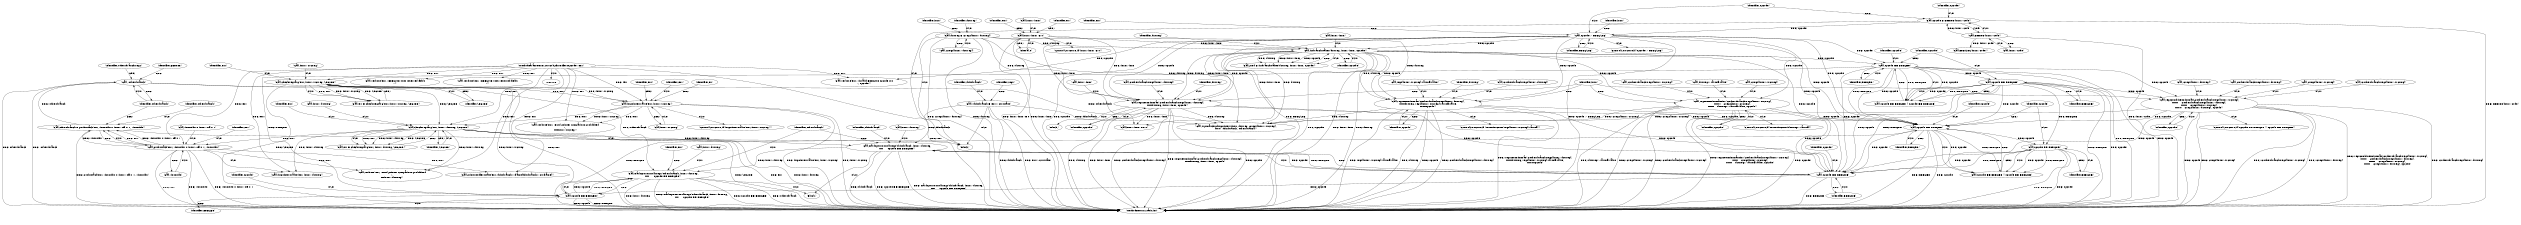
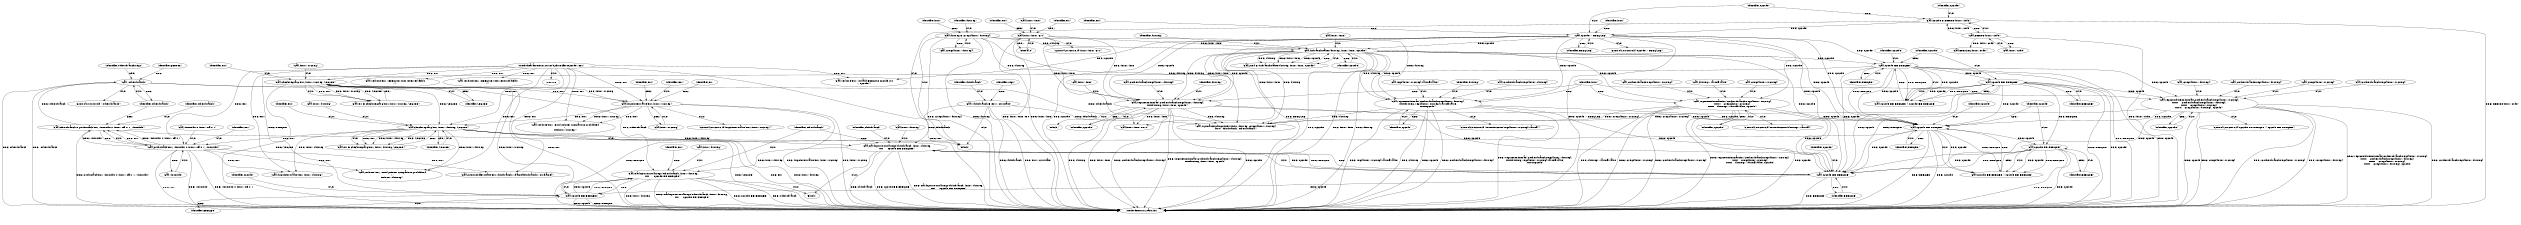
(1977, 28) -> (1977, 28)
(621, 82) -> (621, 82)
none -> (99, 104)
(234, 160) -> (234, 160)
